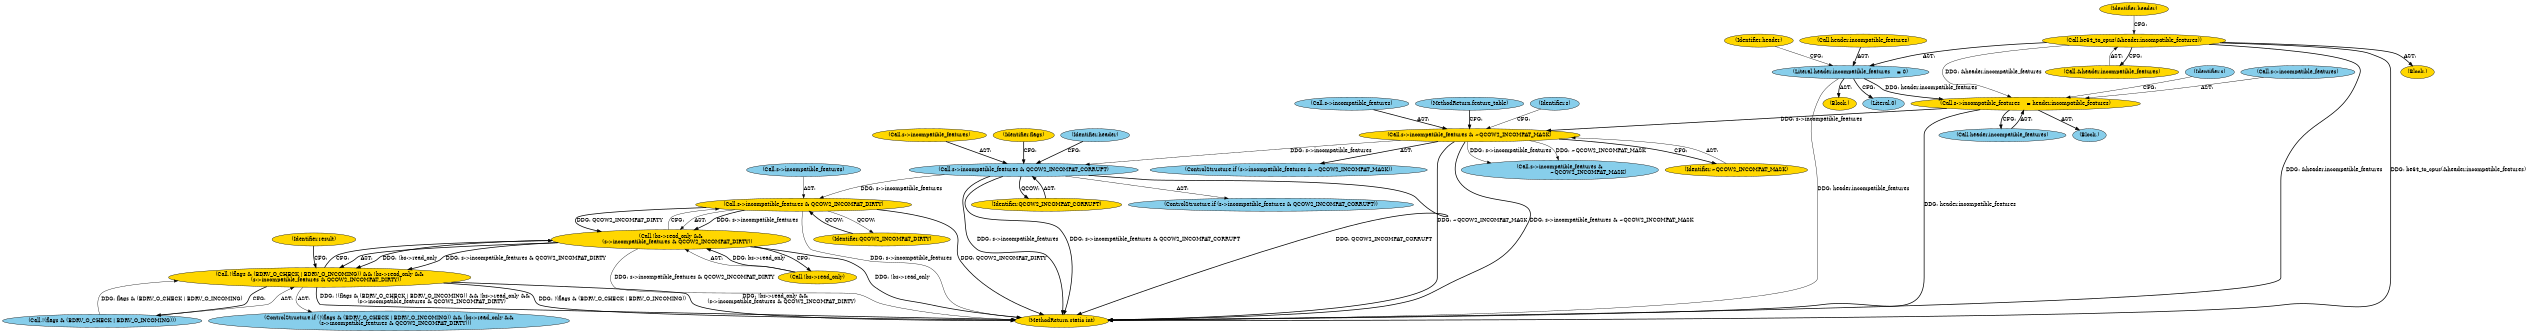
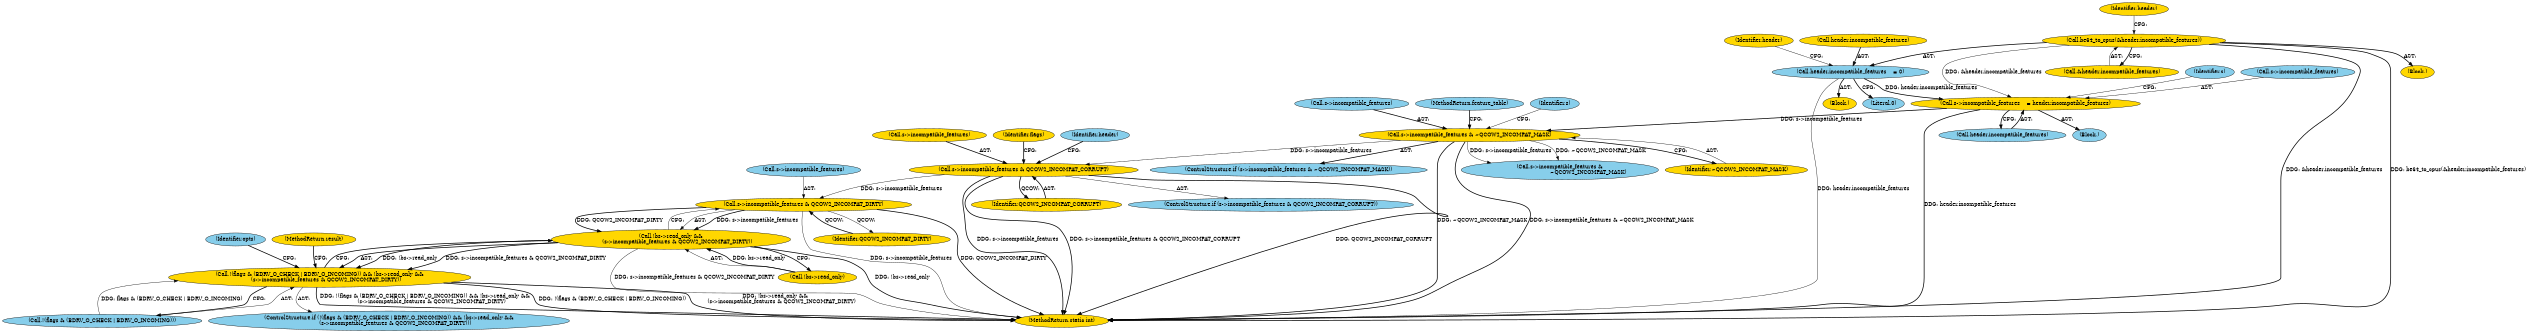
(1851, 72) -> (1851, 72)
(1024, 170) -> (1024, 170)
none -> (236, 239)
(314, 239) -> (314, 239)
